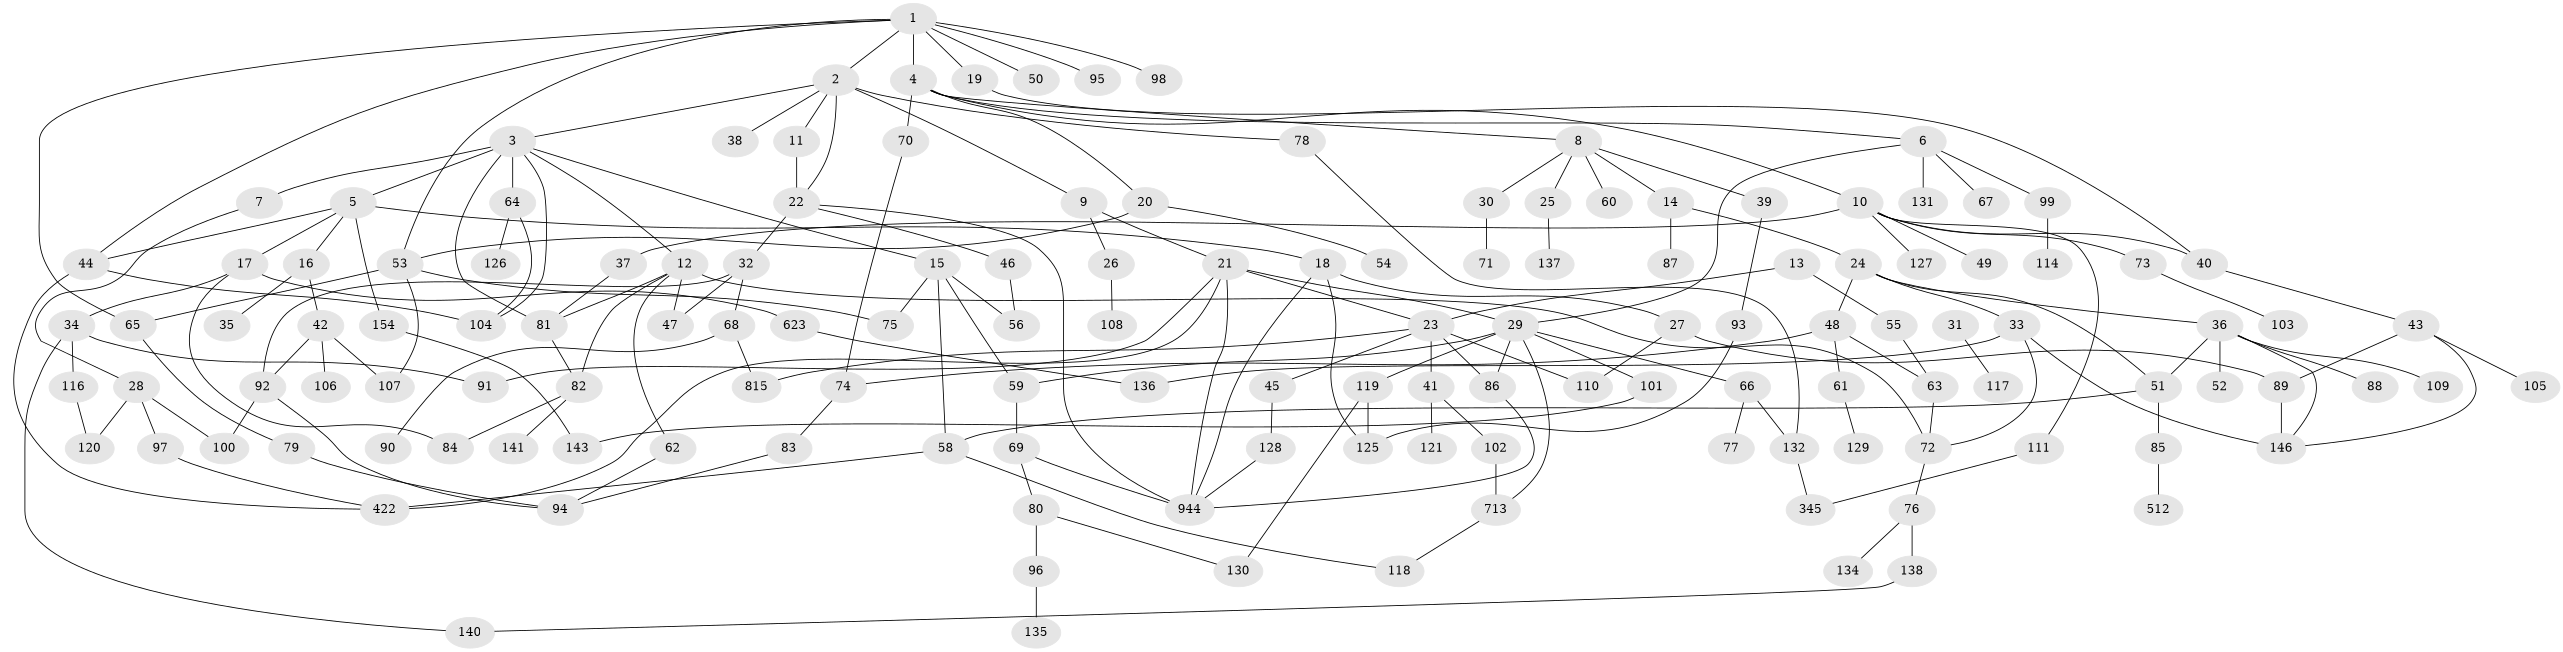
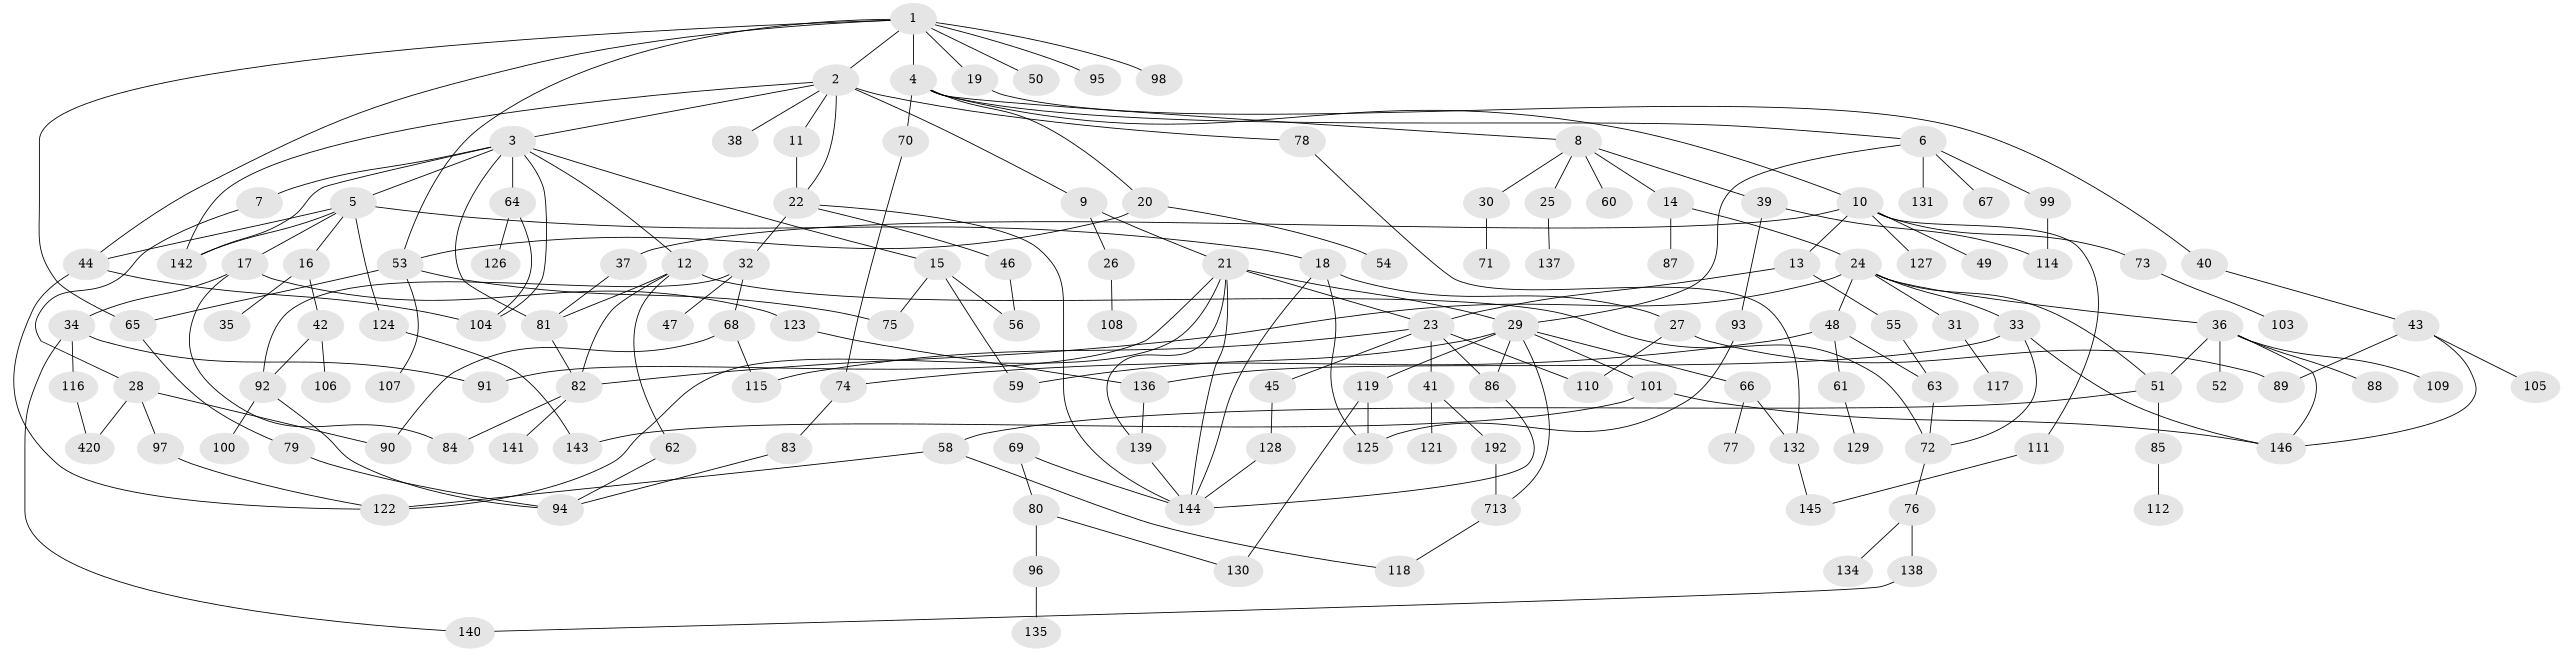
none -> (1896, 228)
(2072, 234) -> (1829, 234)
none -> (182, 264)
(679, 290) -> none
none -> (1907, 295)
(384, 326) -> (384, 326)
(795, 326) -> (795, 326)
none -> (1254, 331)
(941, 349) -> none
(355, 356) -> none
(757, 387) -> (757, 387)
(180, 418) -> (236, 412)
(1017, 418) -> none
(2281, 418) -> (1966, 421)
(90, 449) -> (90, 449)
none -> (1141, 449)
(1496, 449) -> (1496, 449)
(385, 510) -> (385, 510)
(1190, 510) -> (1190, 510)
(1811, 510) -> (1811, 510)
(2159, 510) -> (2159, 510)
